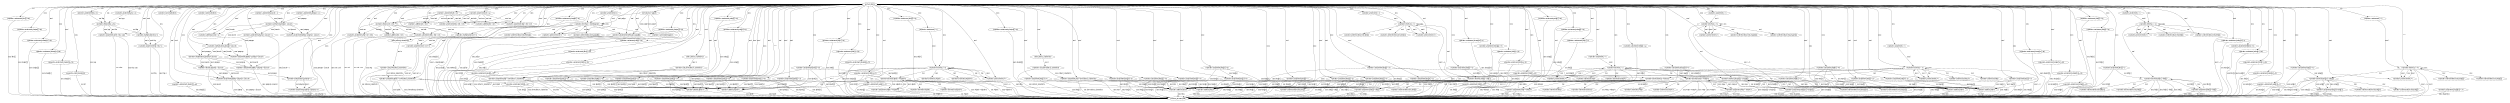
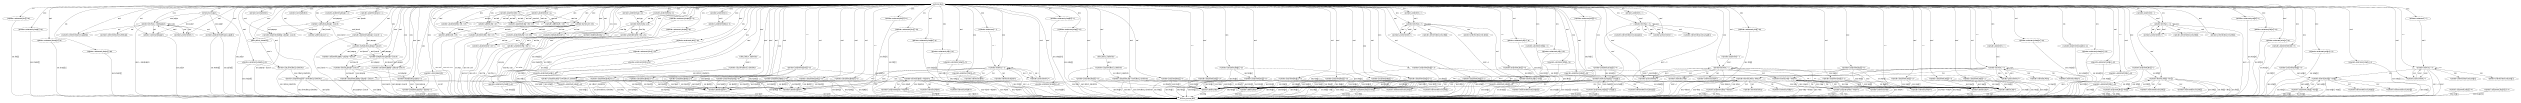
(598, 18) -> (719, 18)
(688, 41) -> (503, 5)
